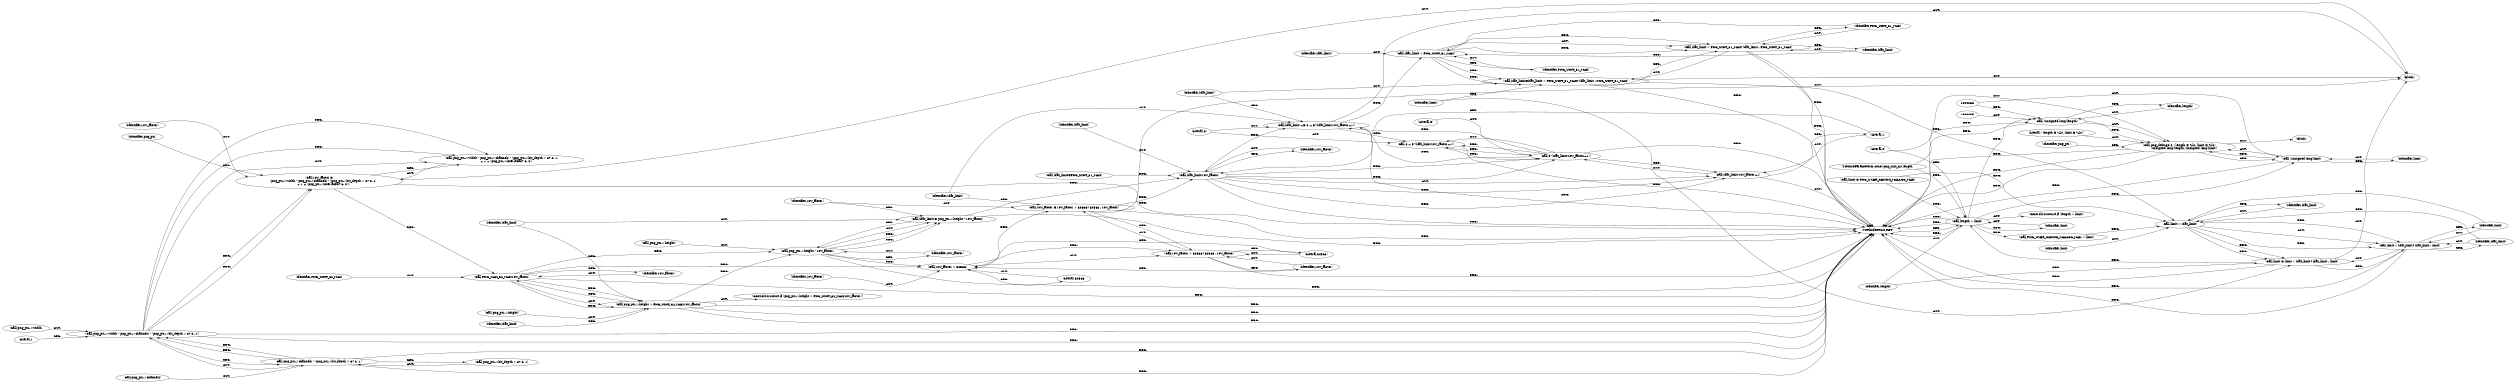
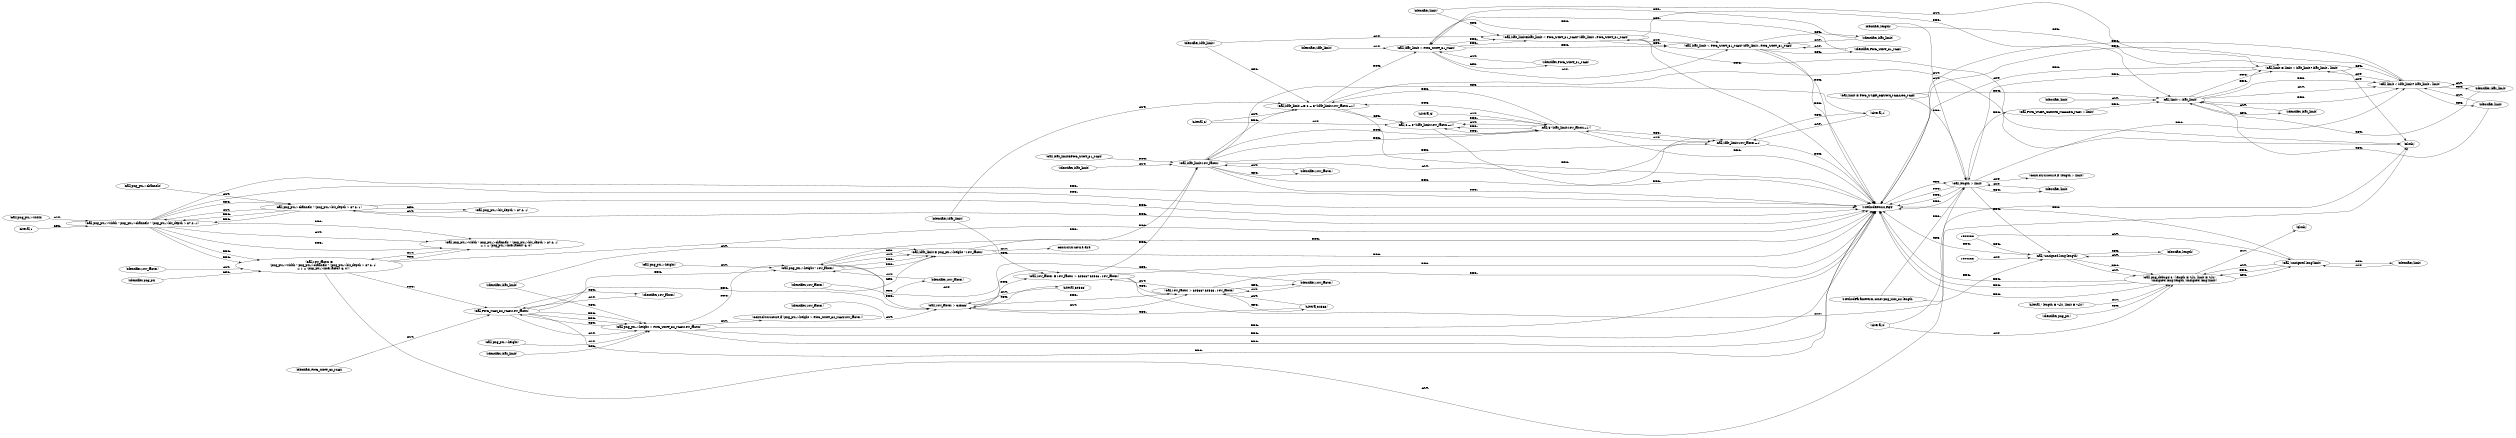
(1819, 189) -> (1819, 154)
(2135, 195) -> (2189, 124)
none -> (1074, 248)
